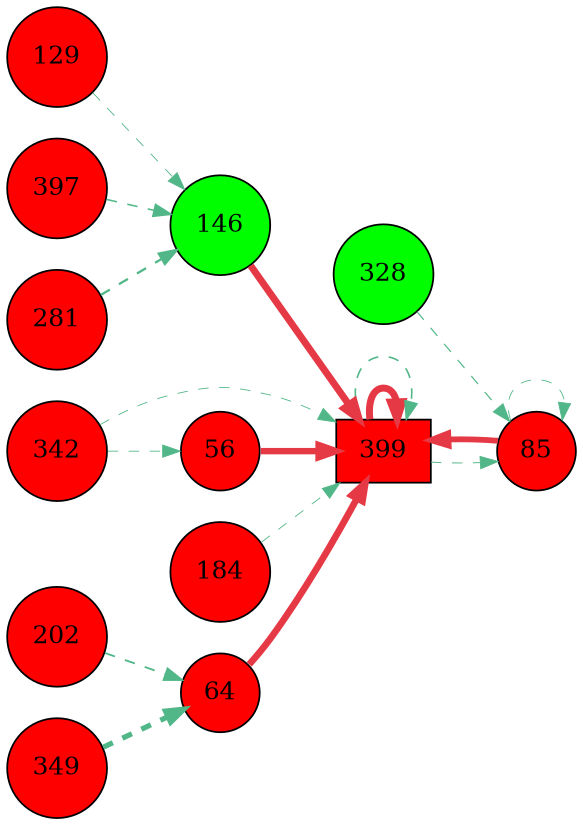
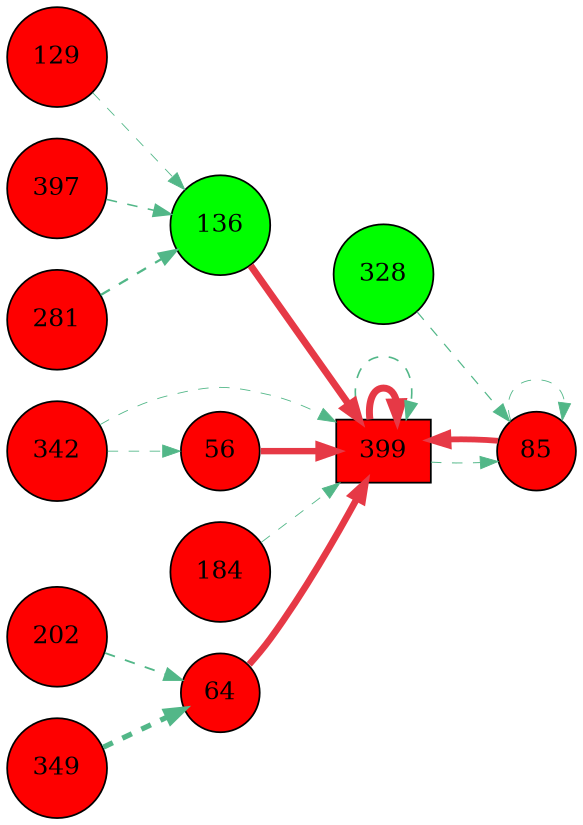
(220, 225) -> (220, 225)
